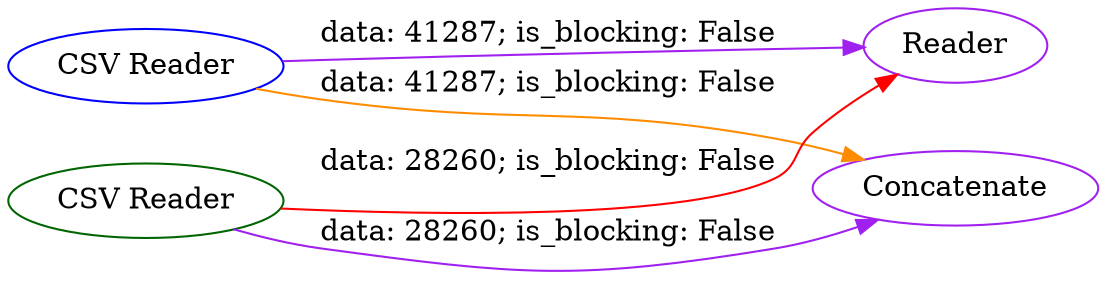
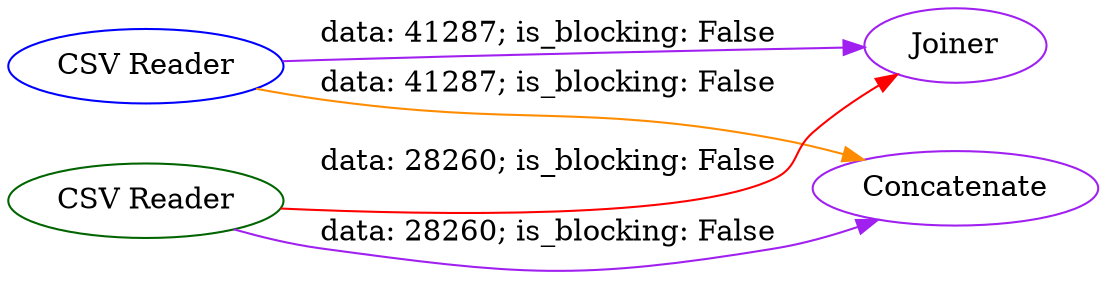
(955, 46) -> (955, 46)
